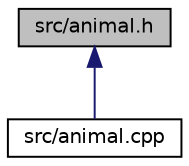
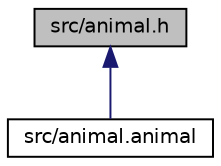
(95, 138) -> (110, 138)
